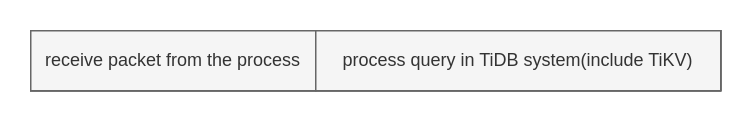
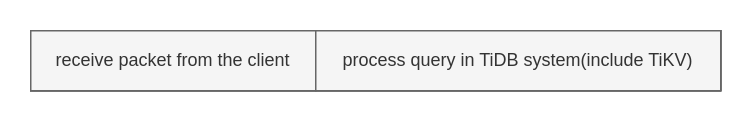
(173, 61) -> (173, 61)
